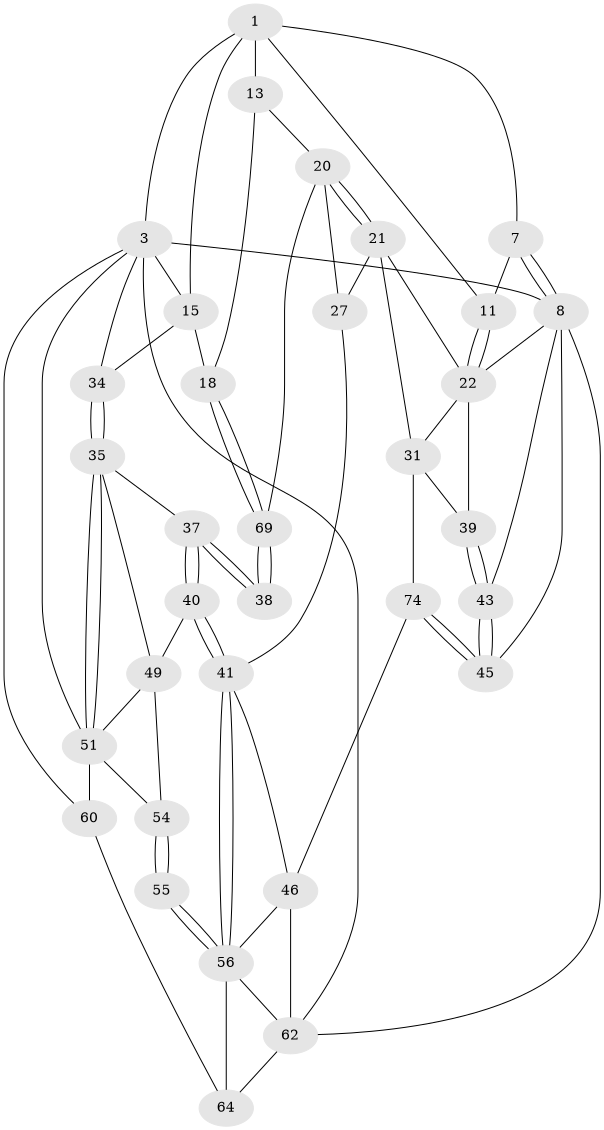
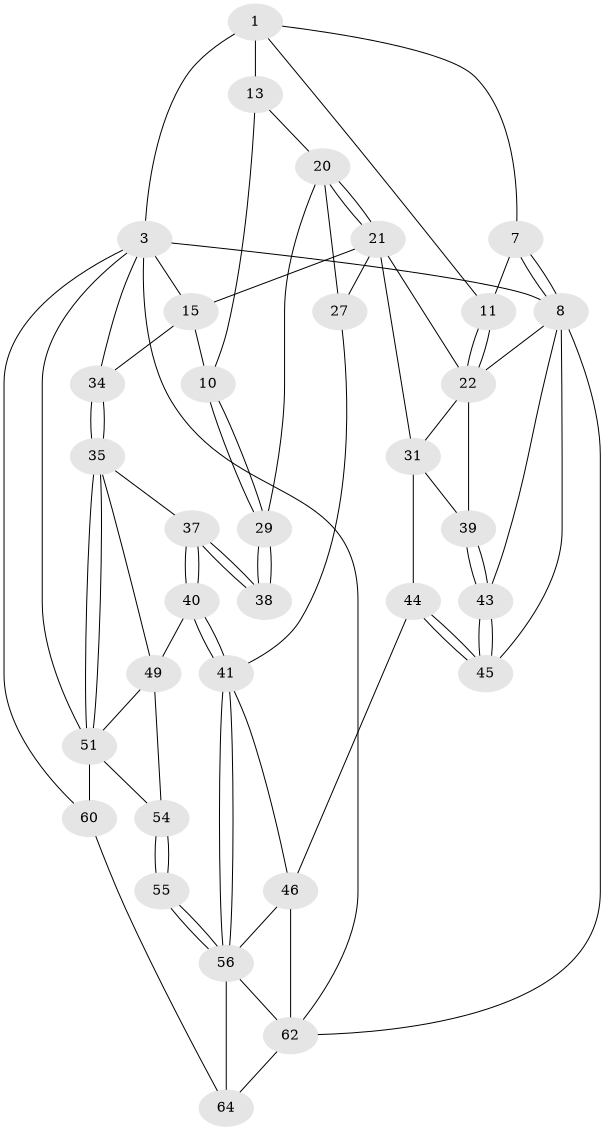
(198, 162) -> (281, 277)
(208, 384) -> (208, 384)
(264, 529) -> (264, 529)
(413, 601) -> (413, 601)
